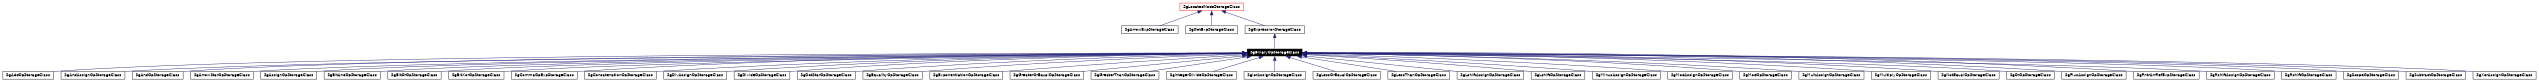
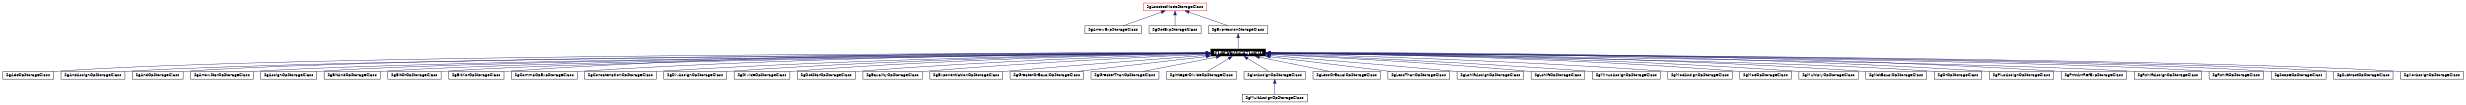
(1553, 59) -> (1275, 89)
